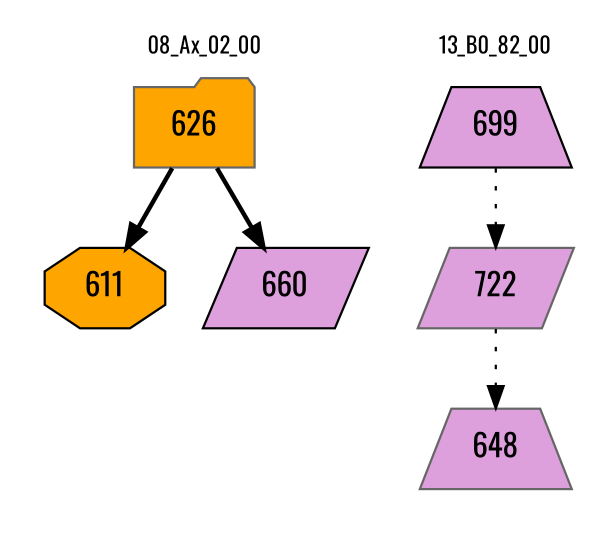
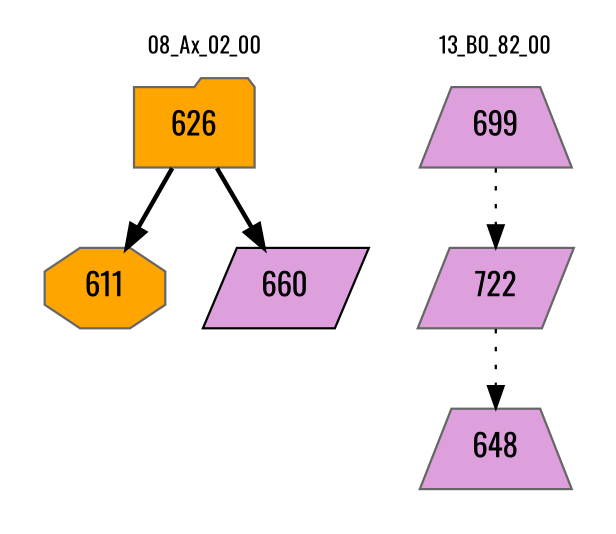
(496, 127) -> (496, 127)
(105, 288) -> (105, 288)
